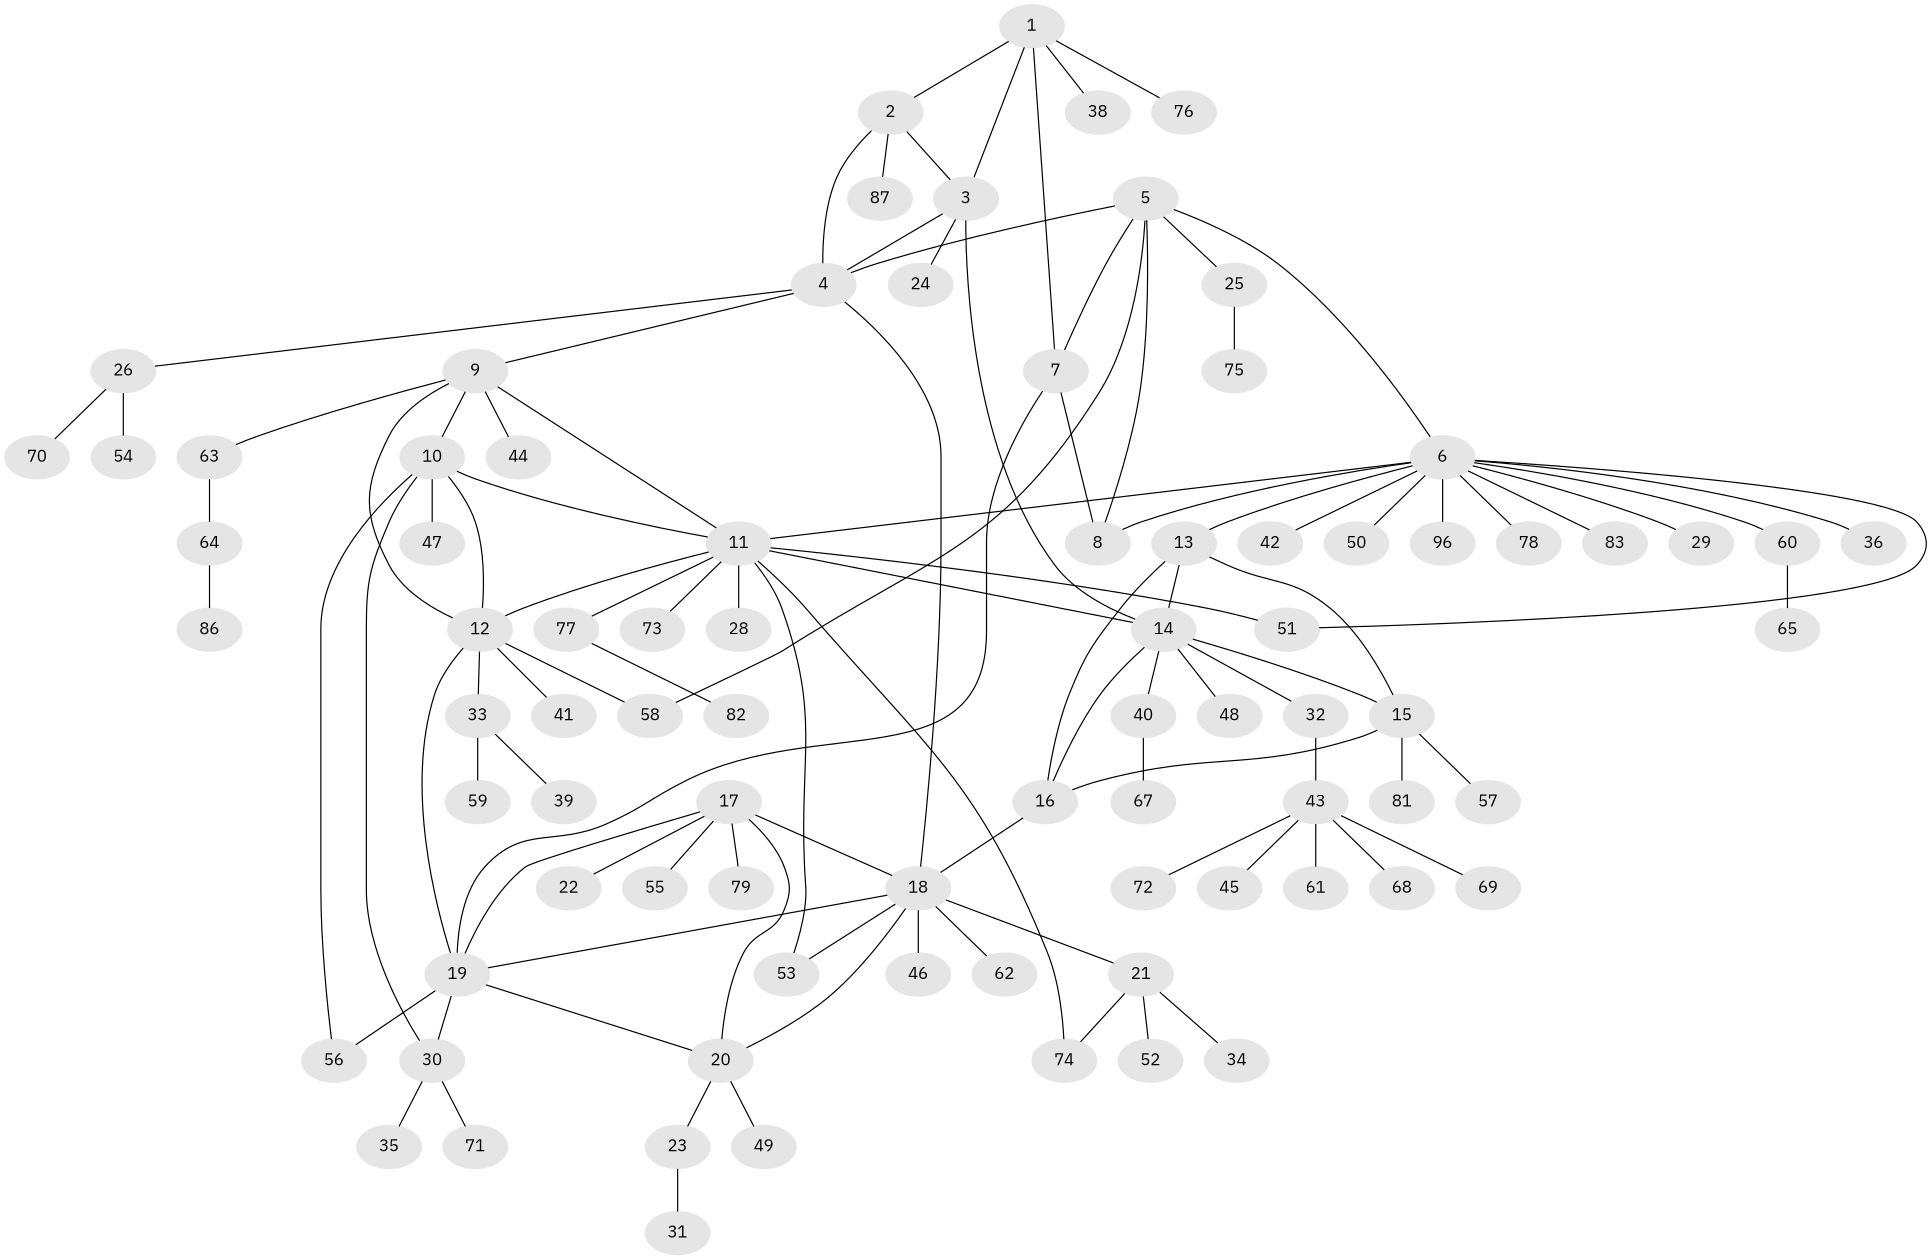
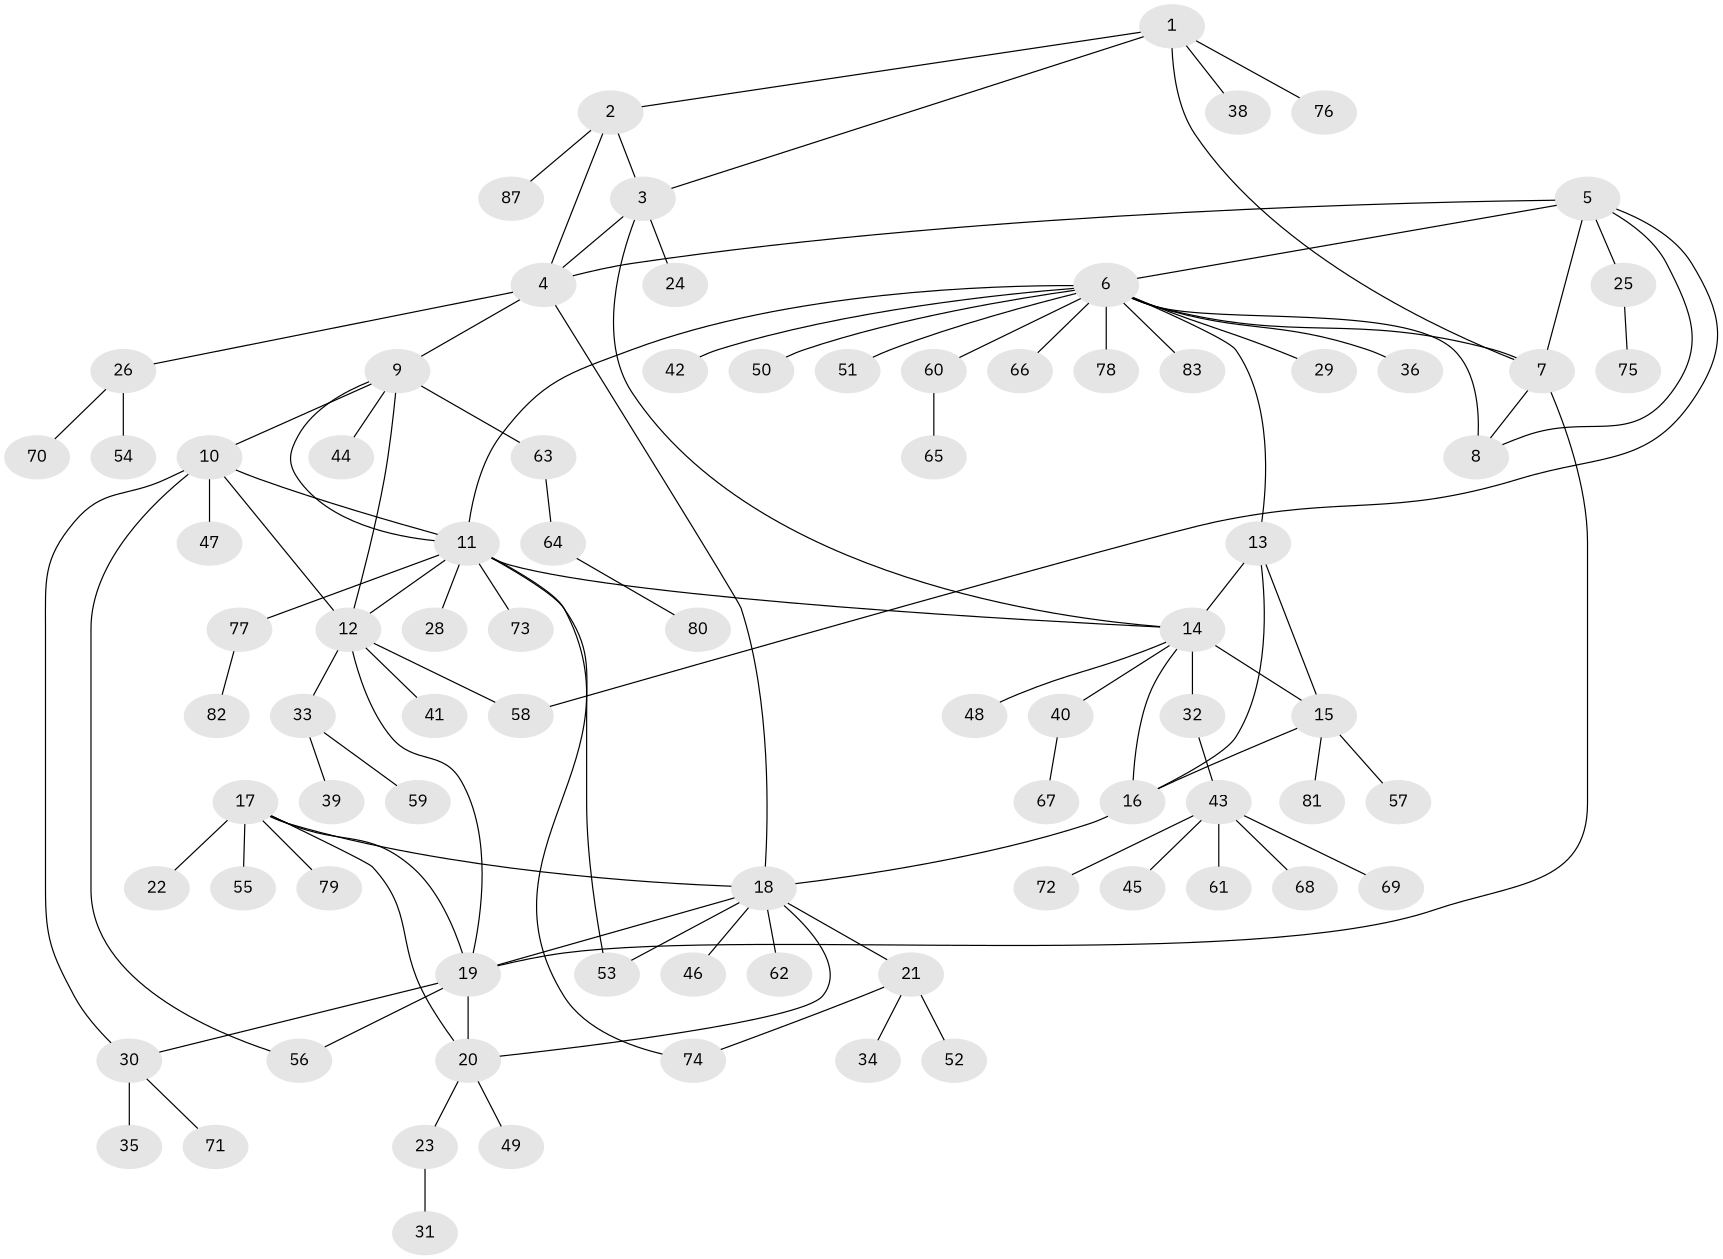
none -> (1324, 328)
(1443, 544) -> (1020, 371)
(1015, 577) -> none
(210, 630) -> (698, 630)
